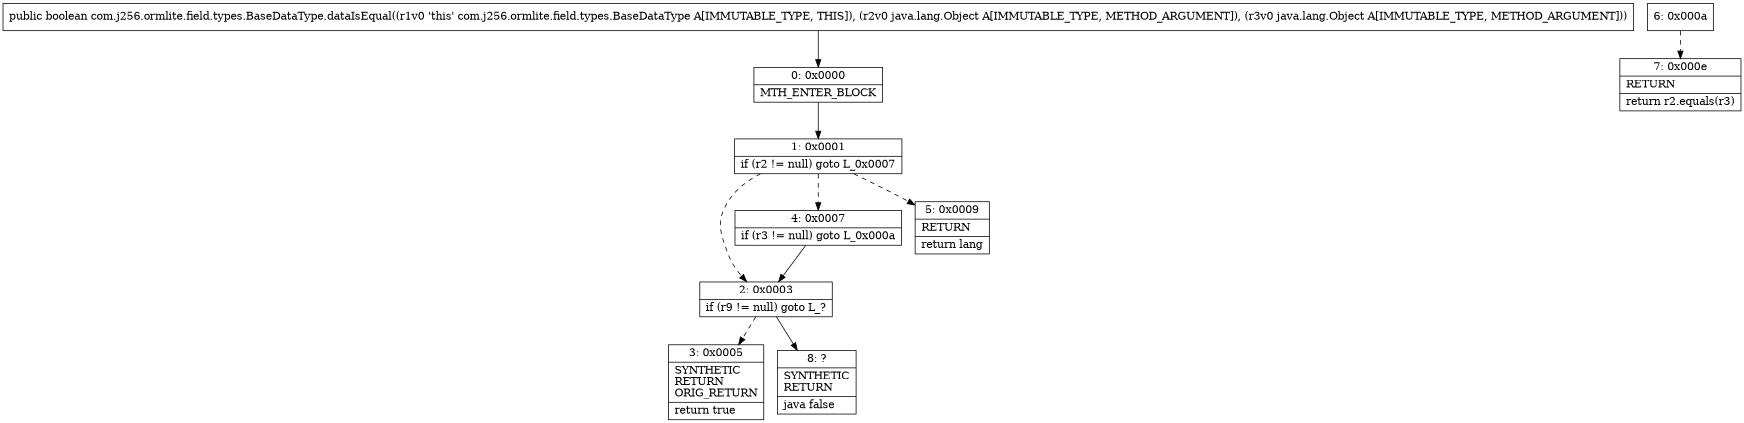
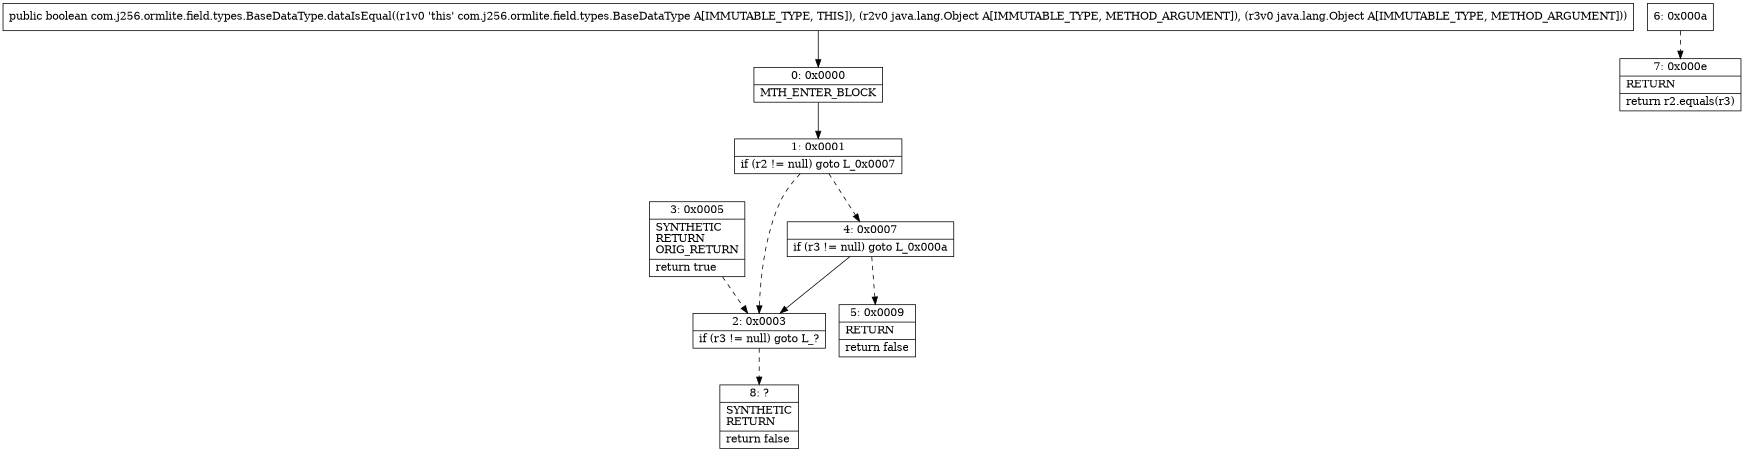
(881, 187) -> (873, 277)
(952, 245) -> (877, 348)
(766, 308) -> (759, 339)
(749, 327) -> (733, 292)
(785, 330) -> (759, 363)
(809, 405) -> (758, 439)
